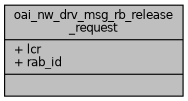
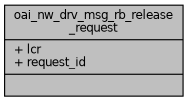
(38, 63) -> (50, 63)
